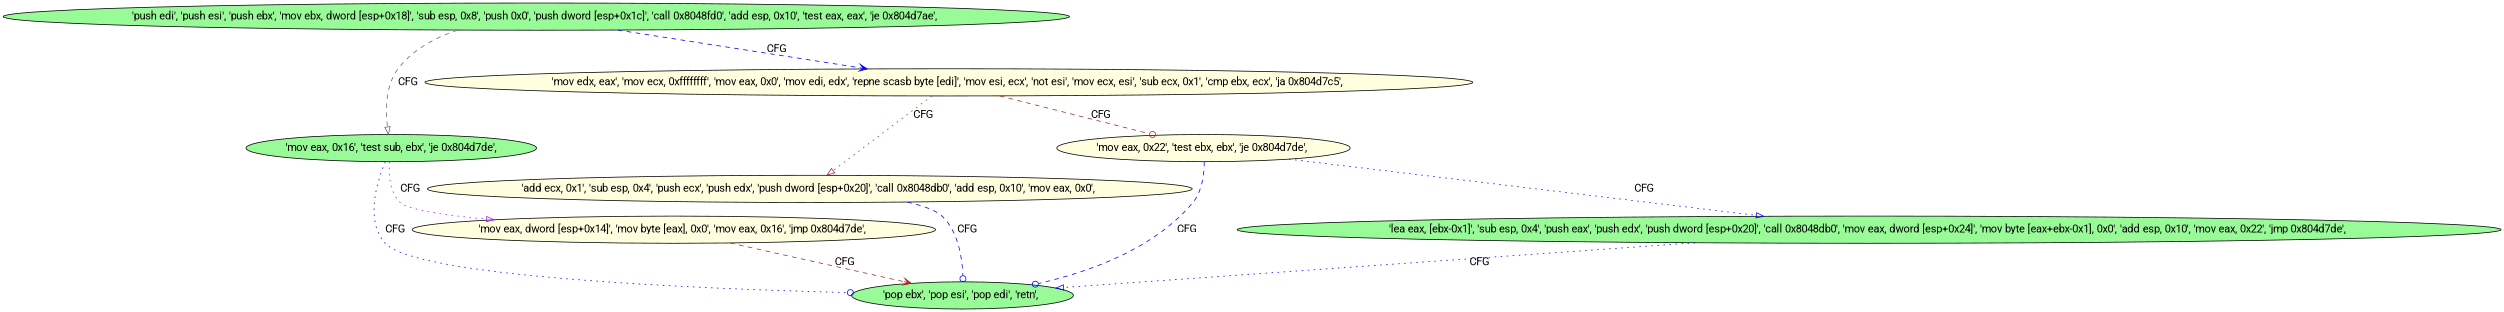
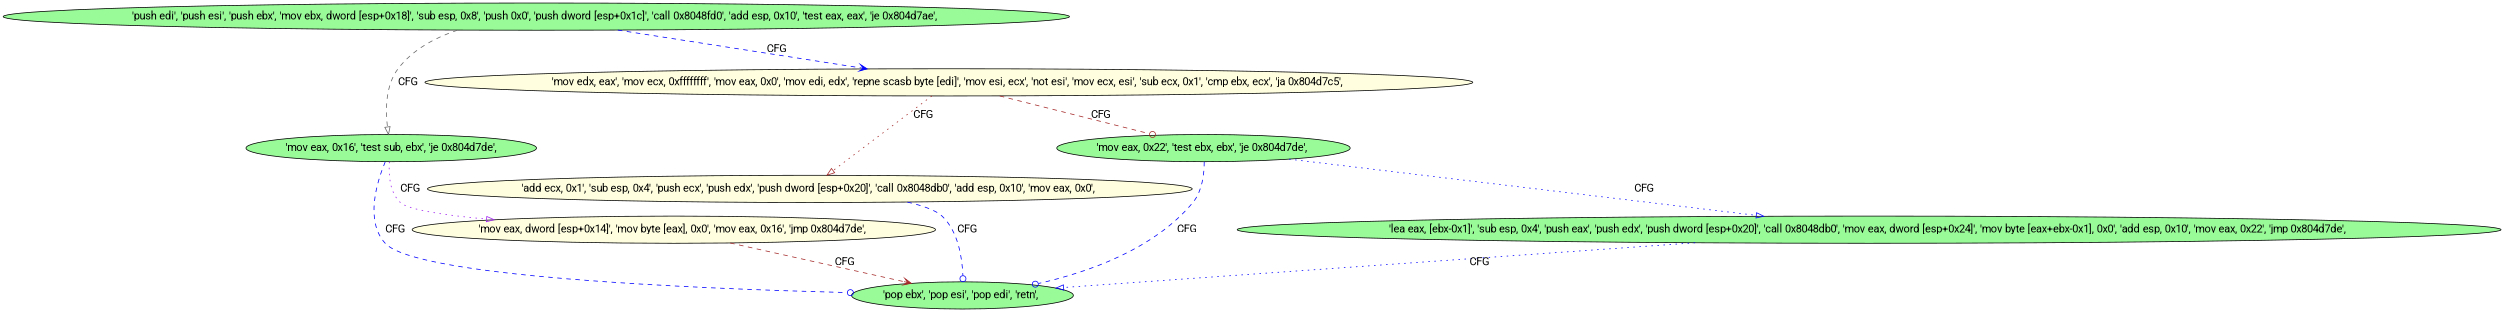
(1203, 148) -> (1203, 148)
(571, 279) -> (571, 279)
